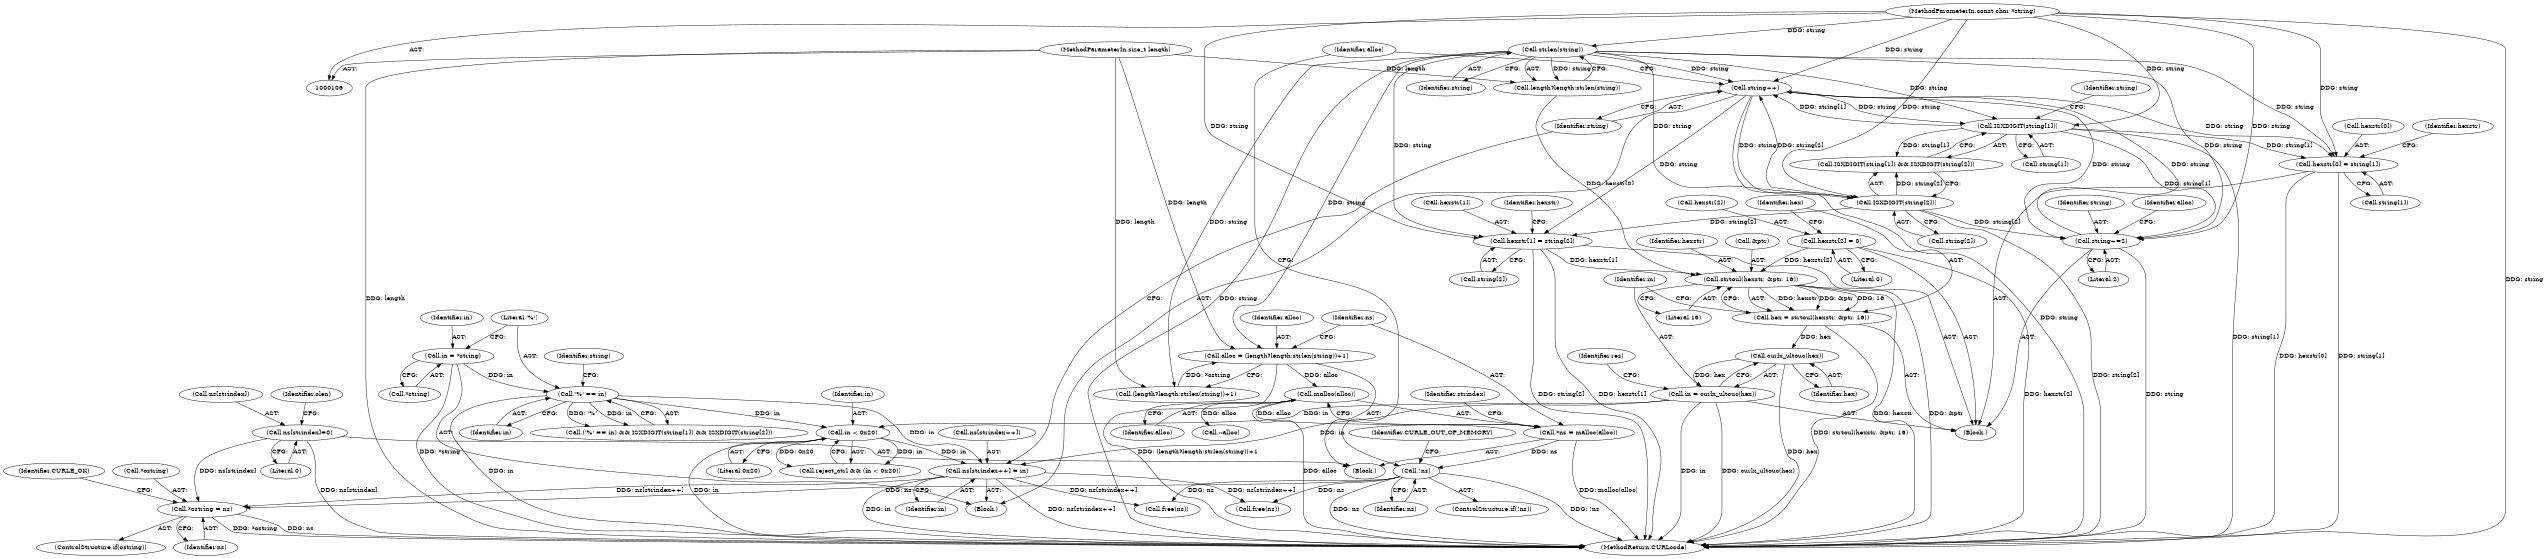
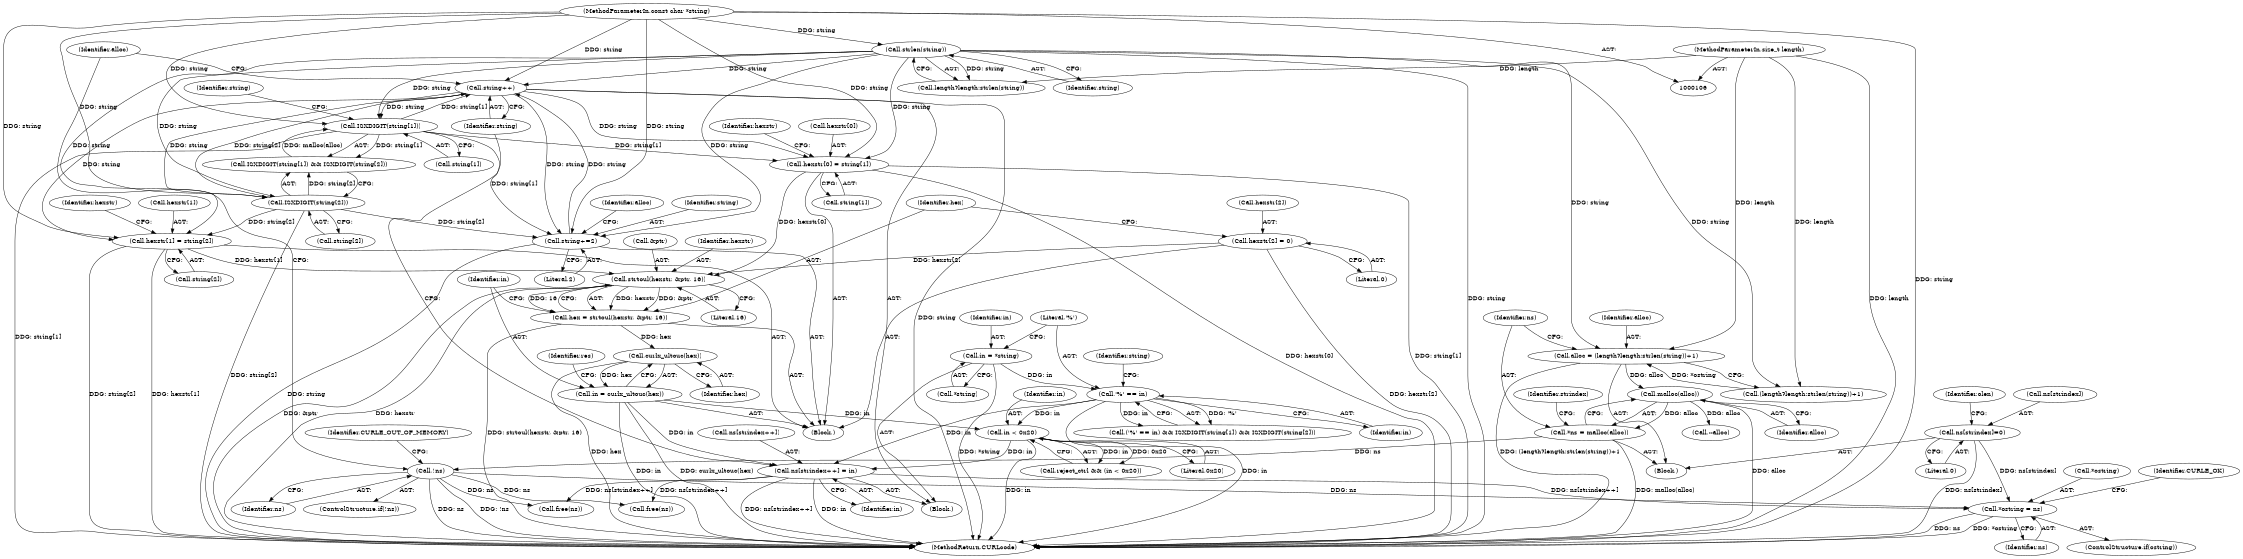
(1968, 146) -> (313, 146)
(1596, 195) -> (777, 235)
